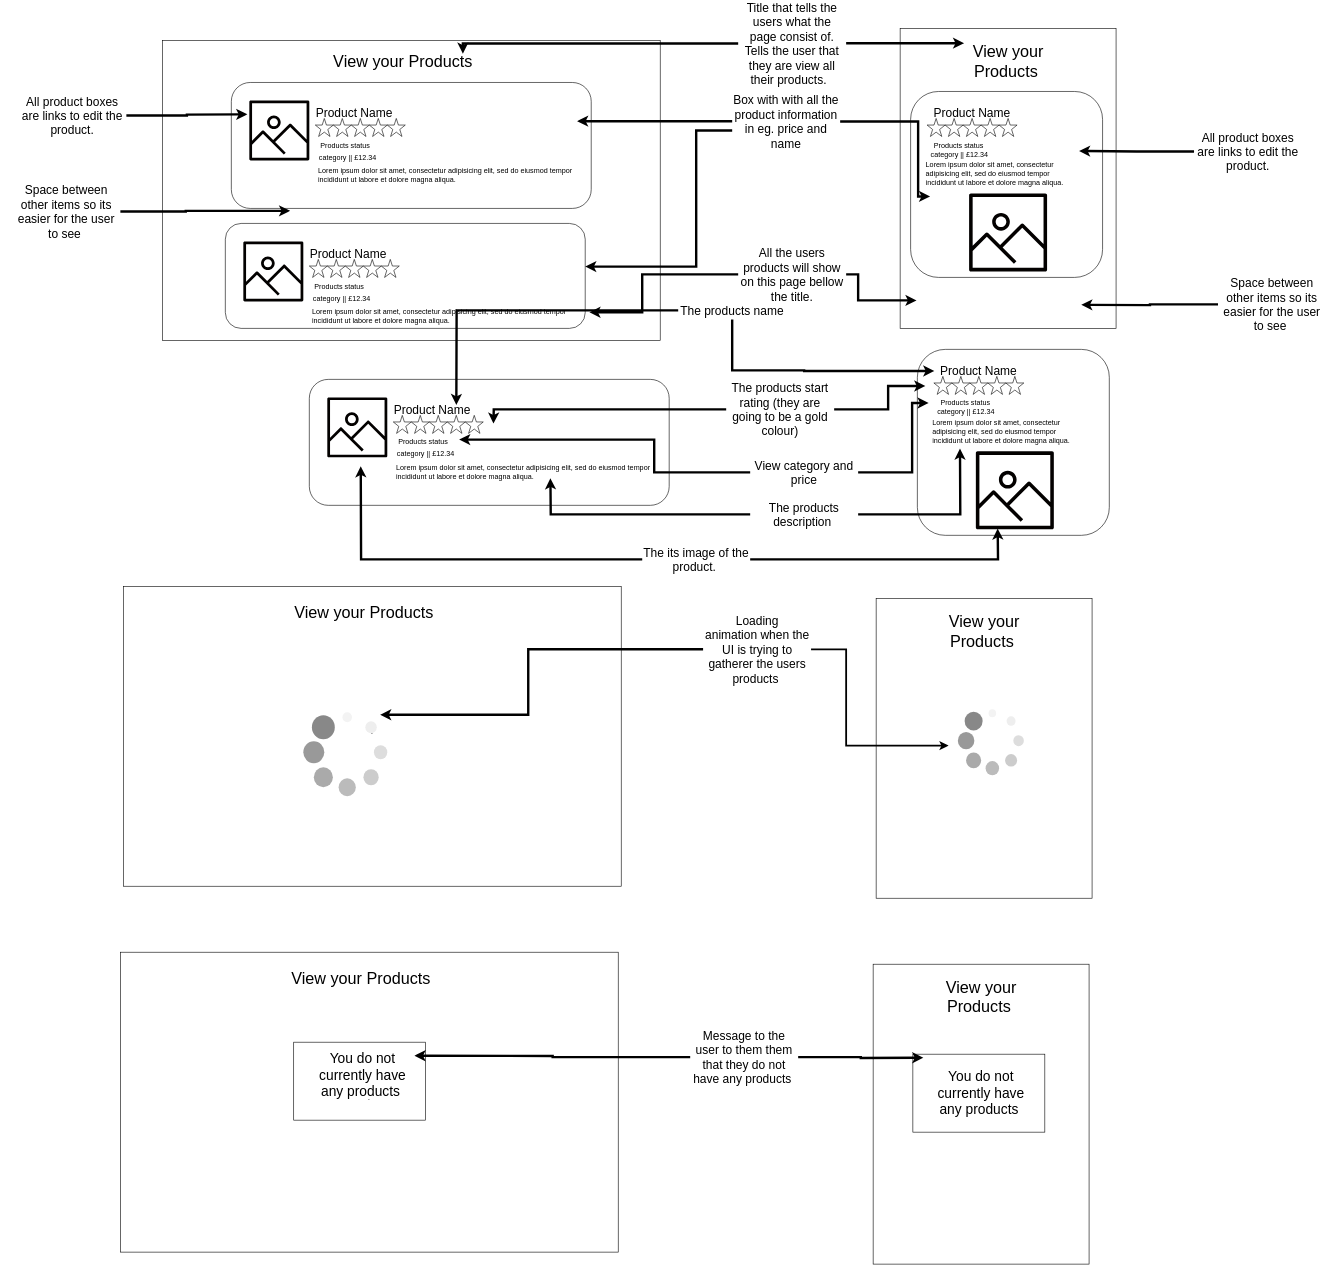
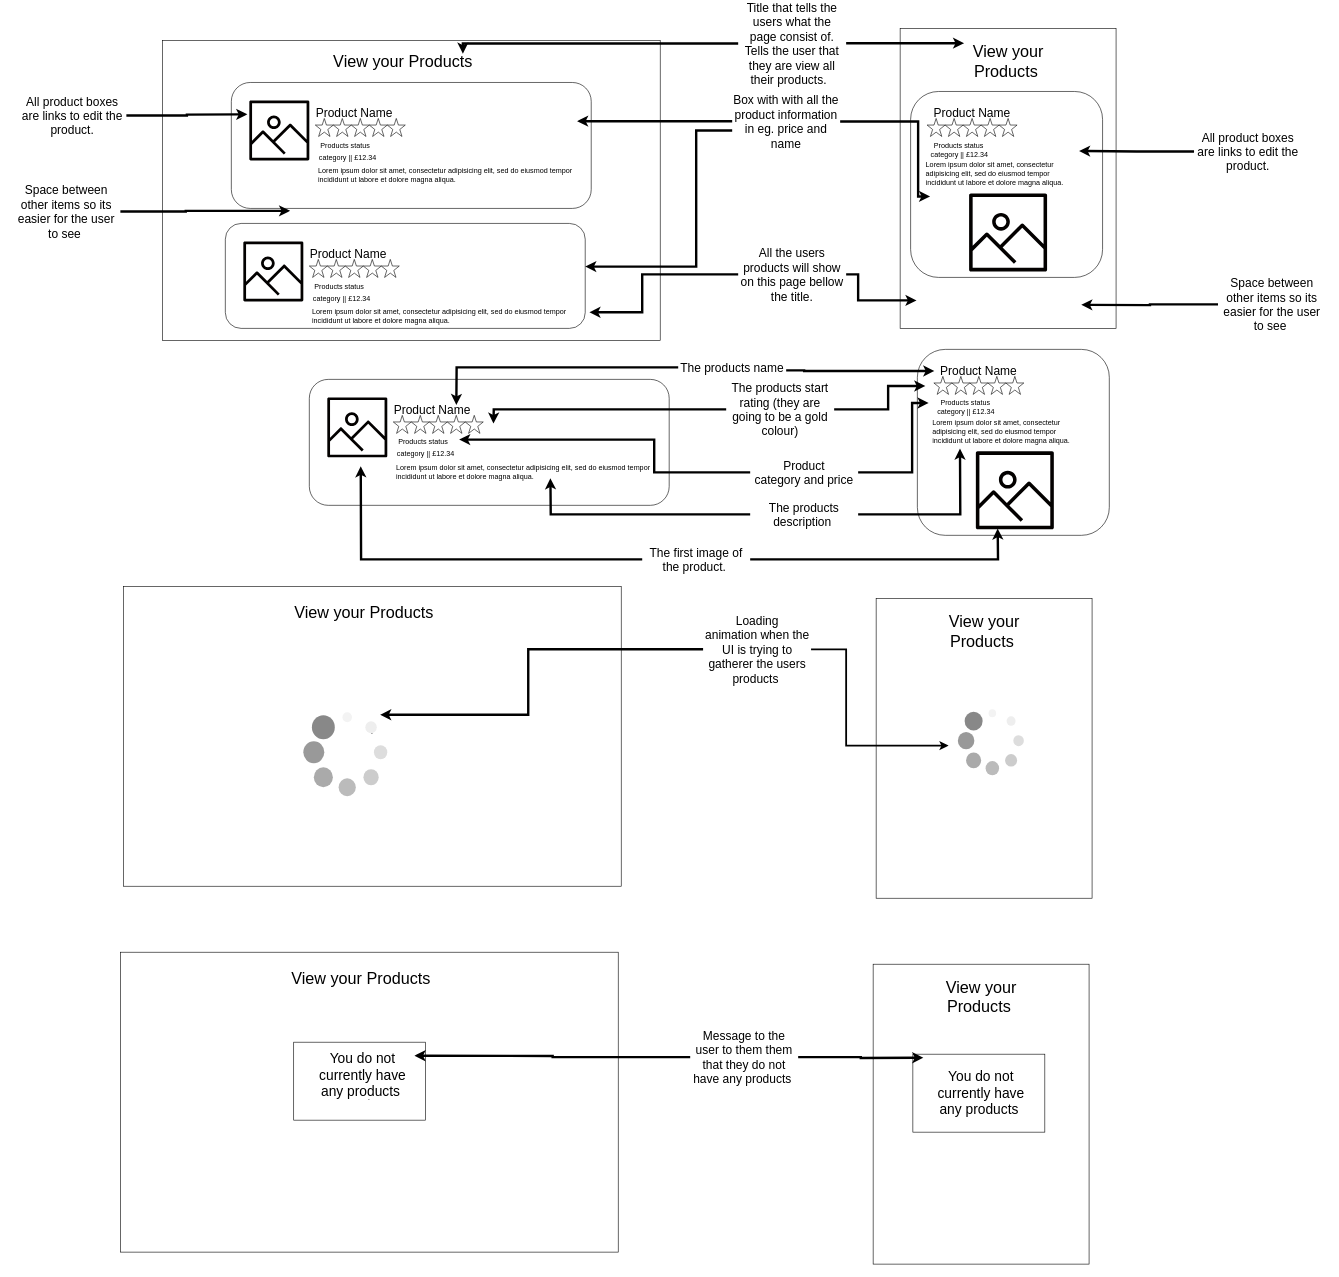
(732, 311) -> (732, 368)
(804, 473) -> (804, 473)
(696, 560) -> (696, 560)
